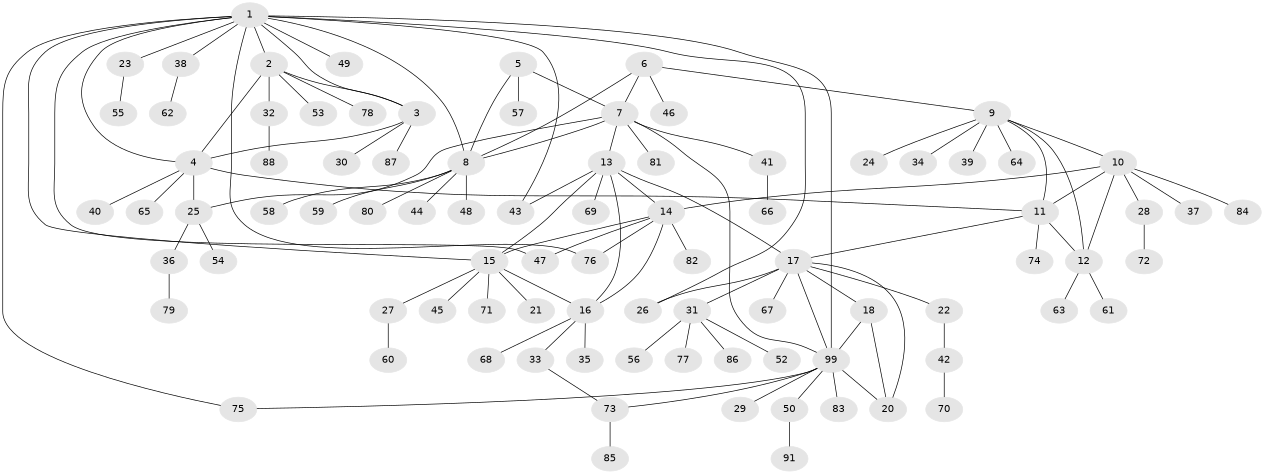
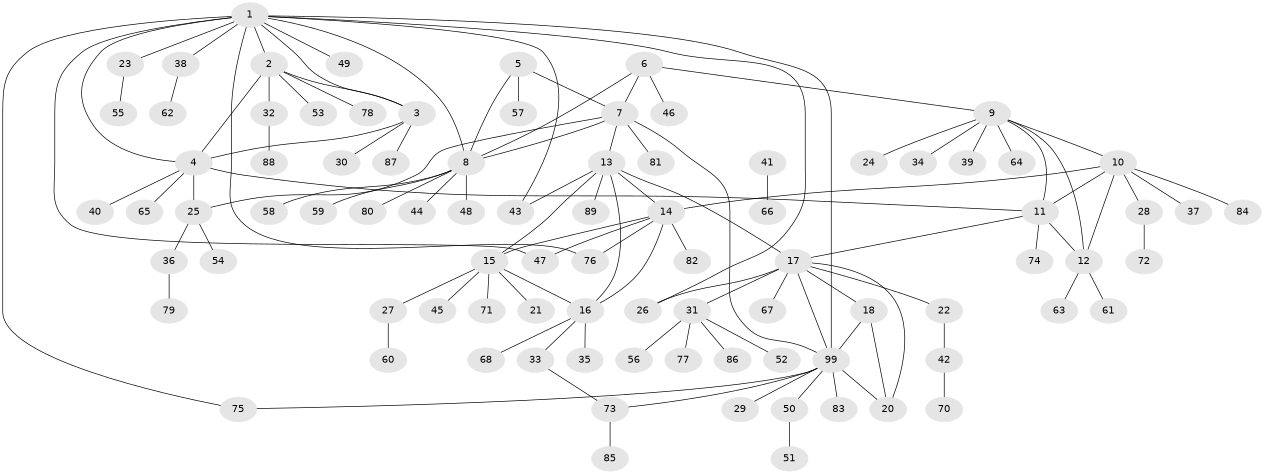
(693, 139) -> none
(591, 212) -> (591, 212)
(71, 231) -> none
(789, 459) -> (789, 459)
